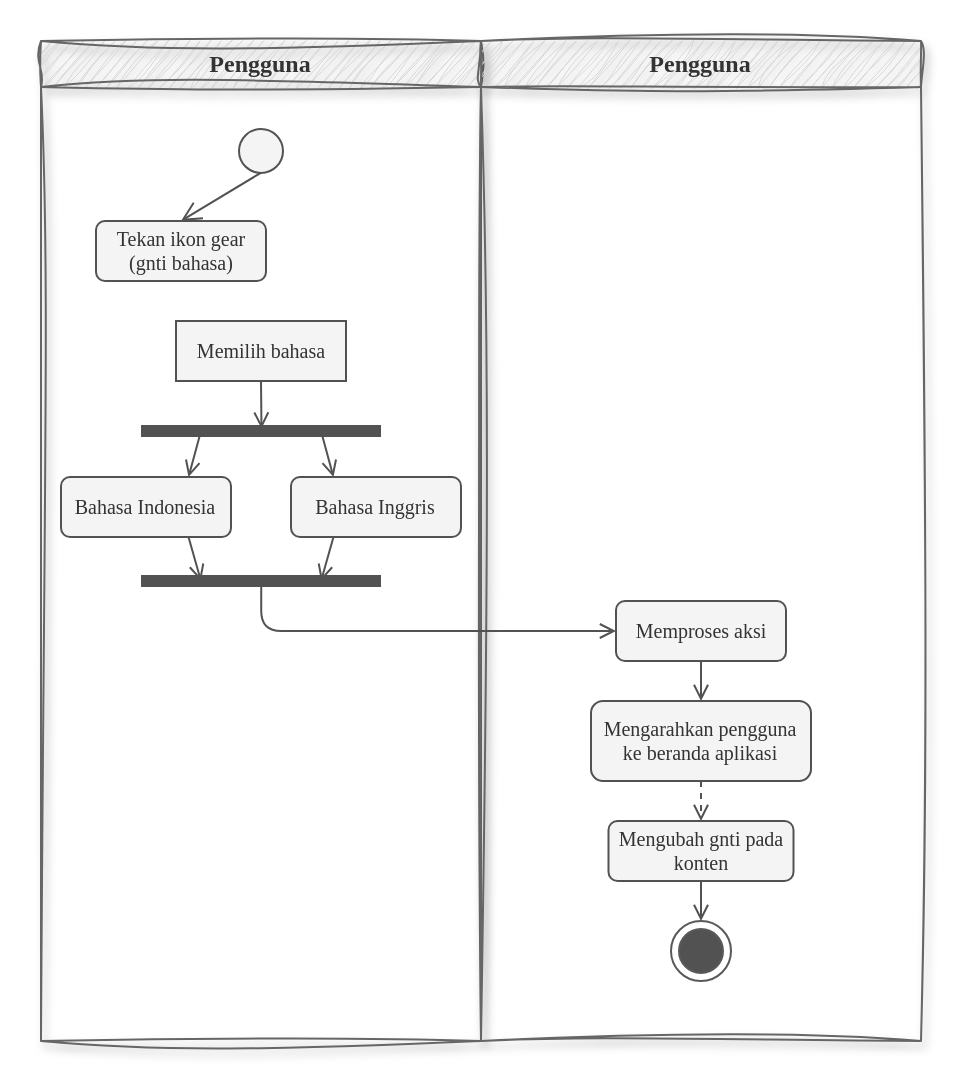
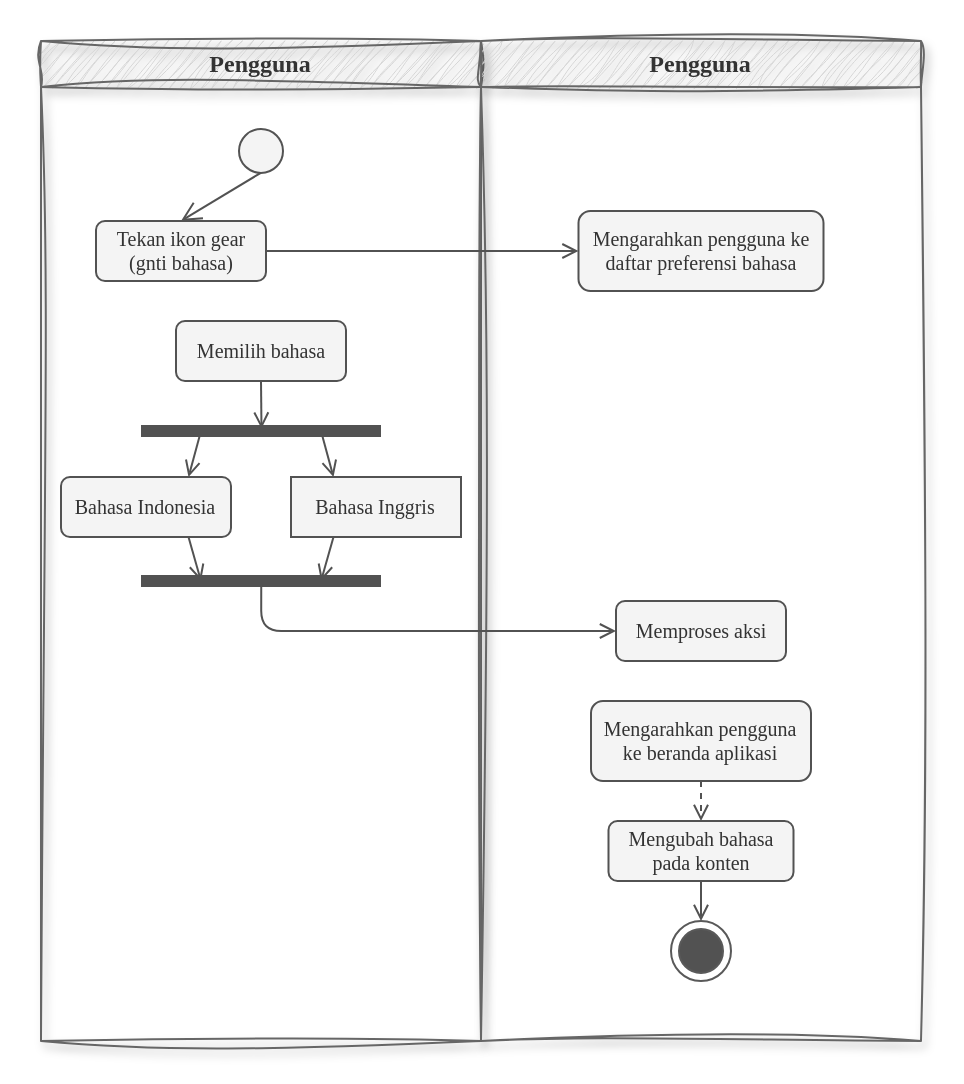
none -> (420, 251)
none -> (701, 251)
(261, 351) -> (261, 351)
(376, 507) -> (376, 507)
(701, 678) -> none
(702, 851) -> (702, 851)
